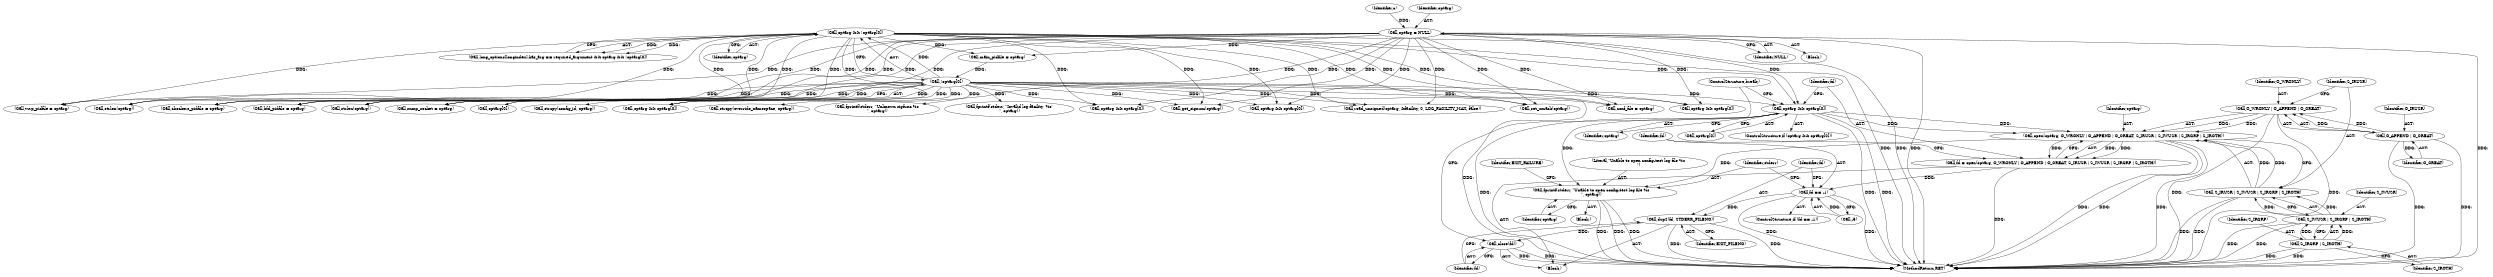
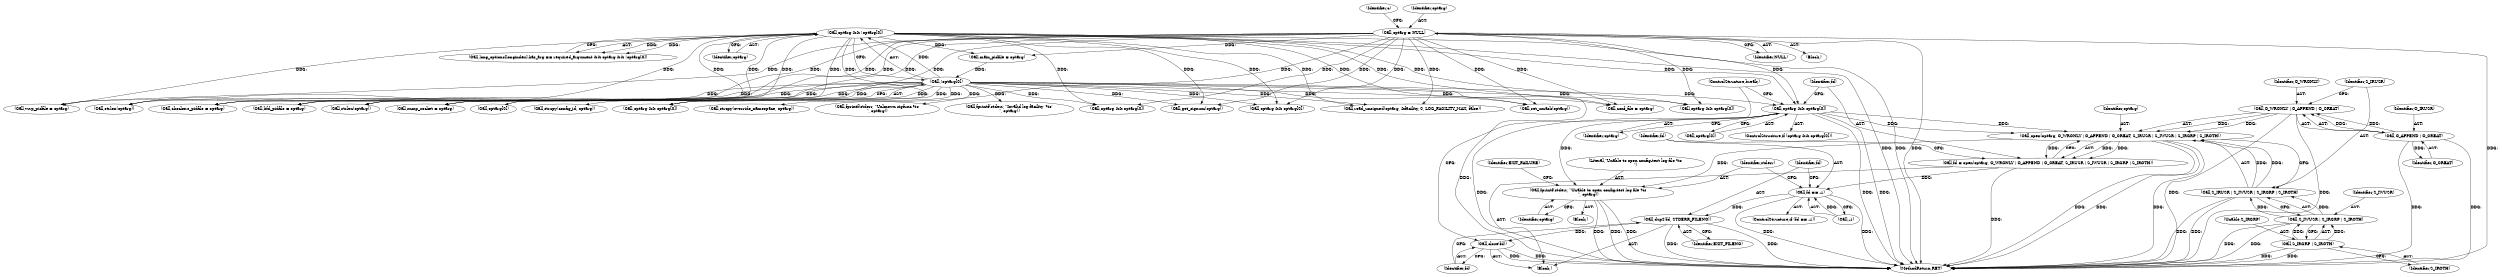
(1405, 21) -> (1399, 21)
(1849, 220) -> (1846, 220)
(2248, 220) -> (2242, 220)
